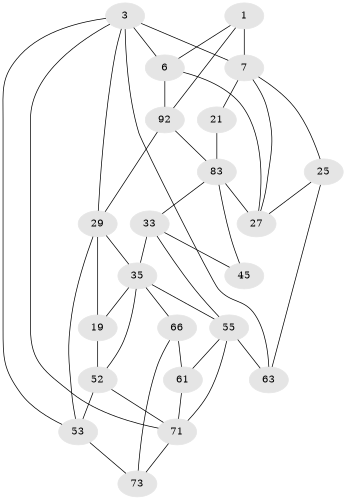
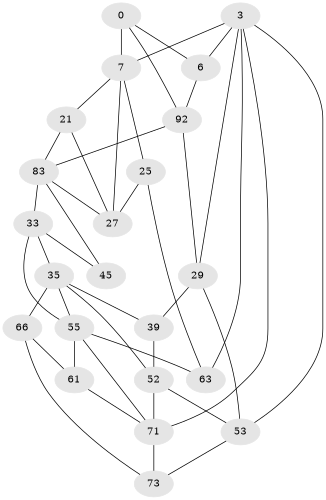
(244, 16) -> (121, 16)
(252, 123) -> (90, 172)
(118, 250) -> none
(98, 328) -> (154, 328)
